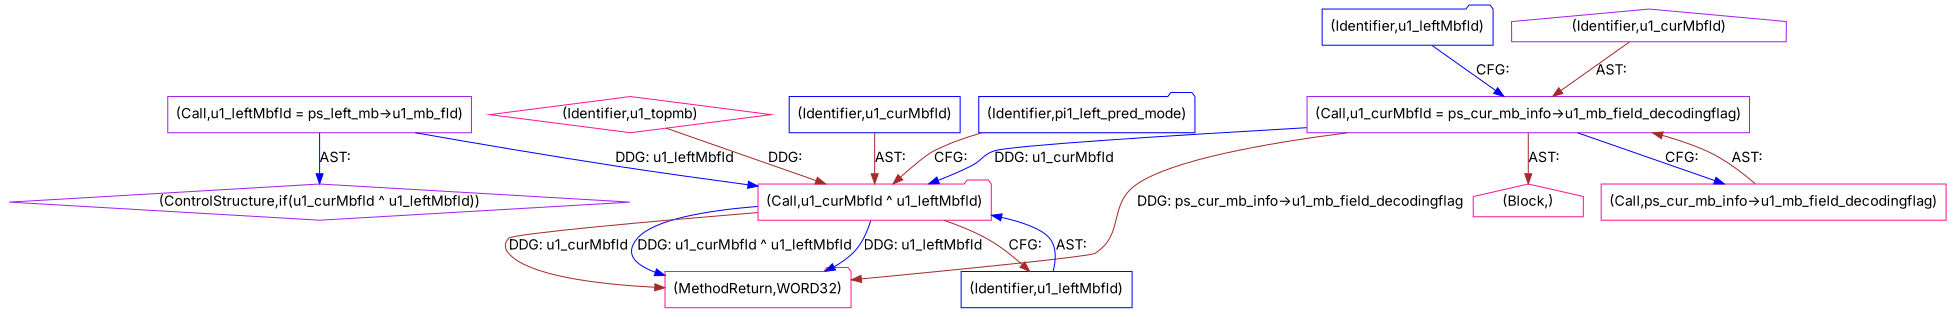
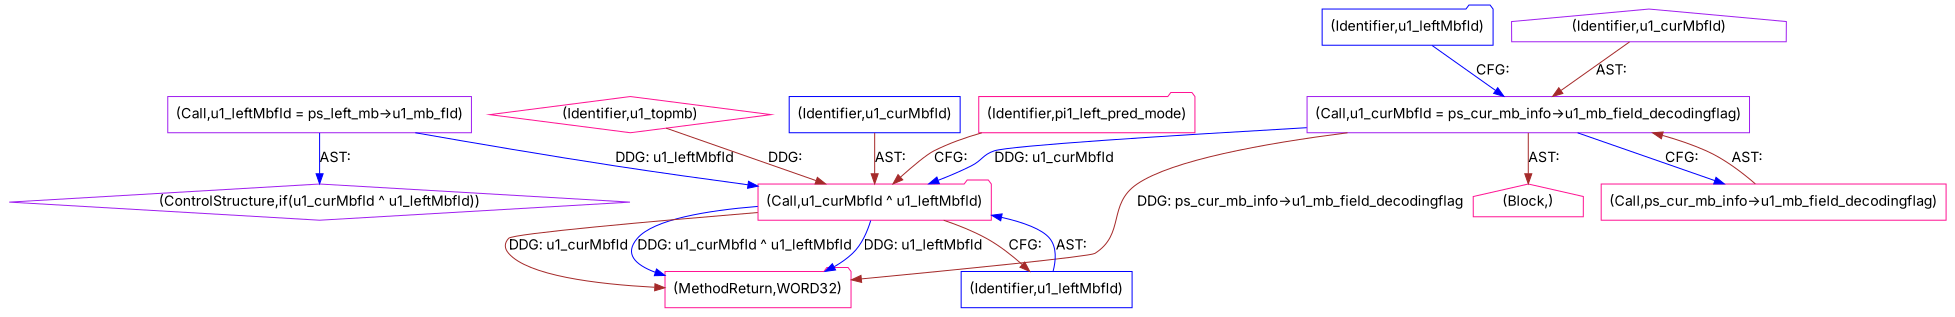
(1087, 115) -> (1087, 115)
